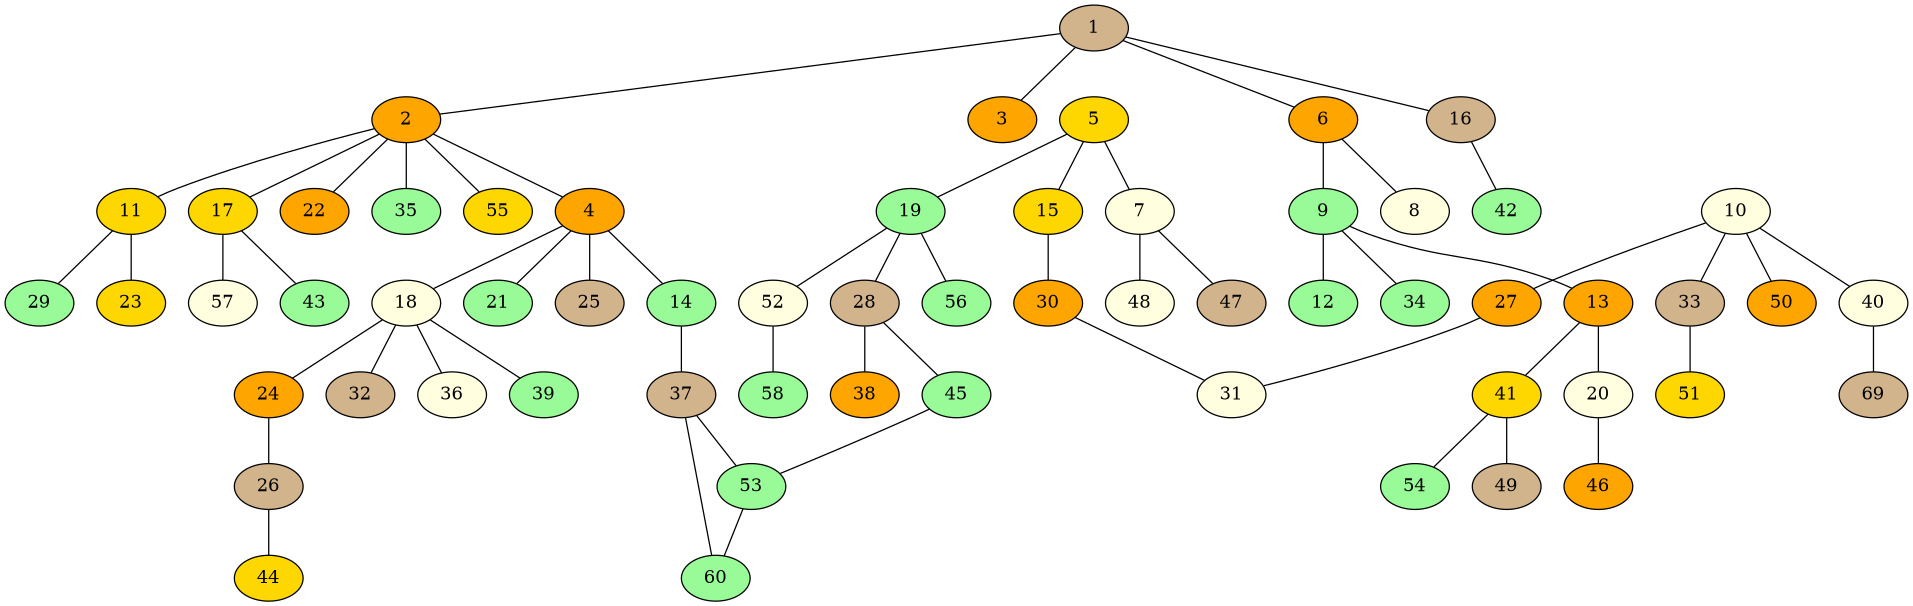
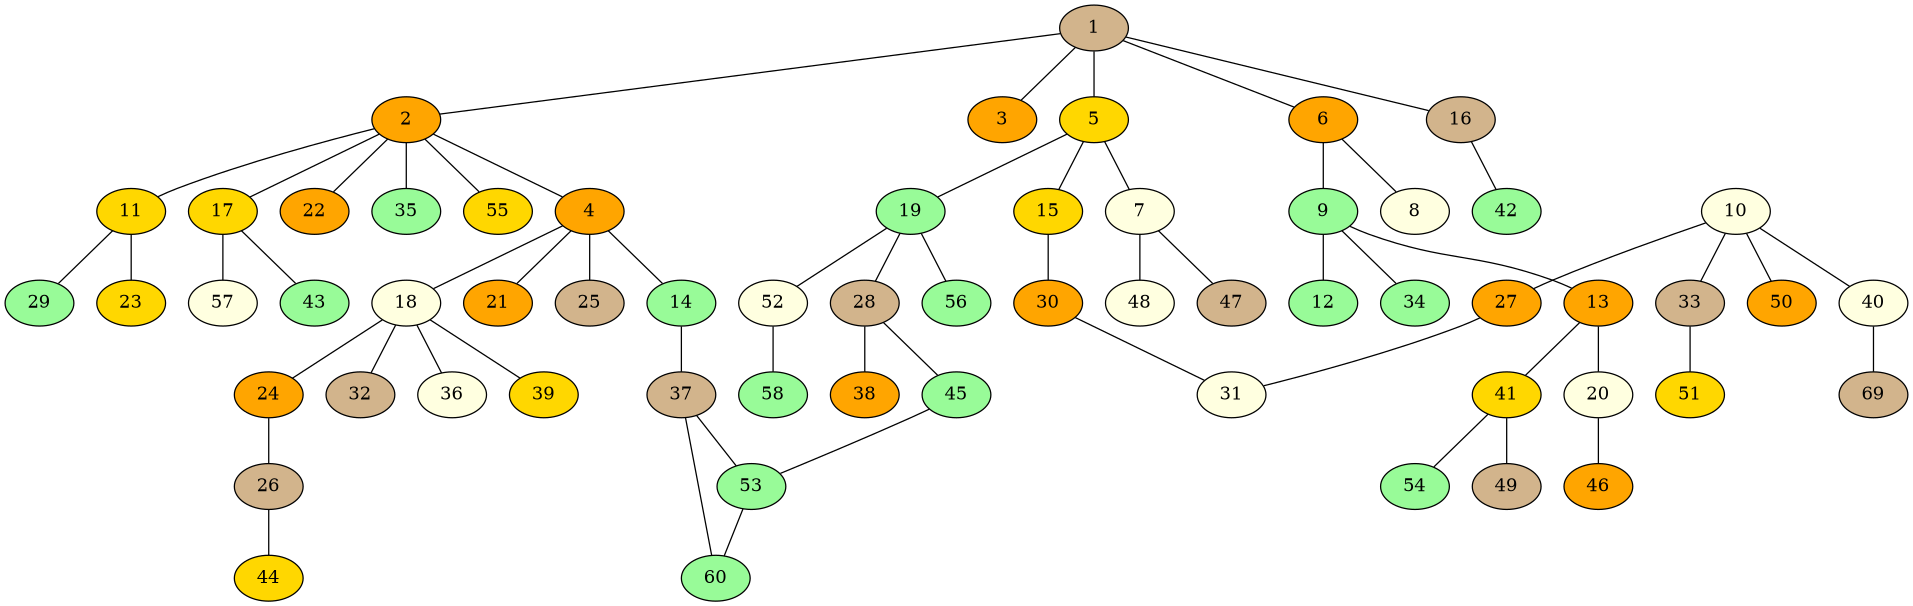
none -> (1094, 74)
(498, 303) -> (498, 303)
(544, 395) -> (544, 395)
